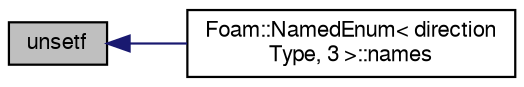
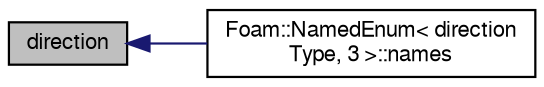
(58, 43) -> (68, 43)
